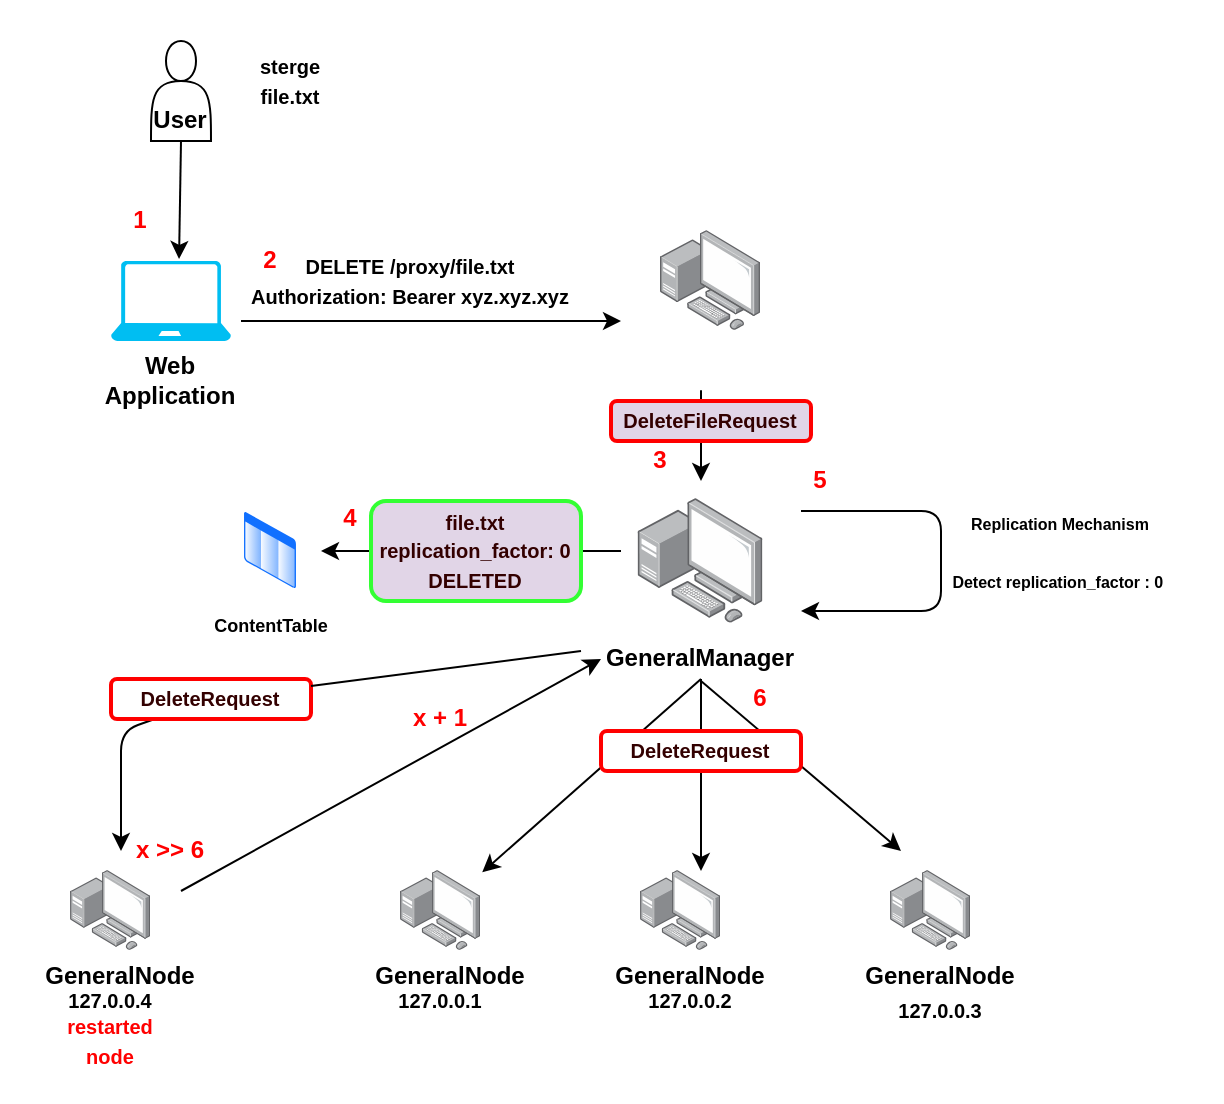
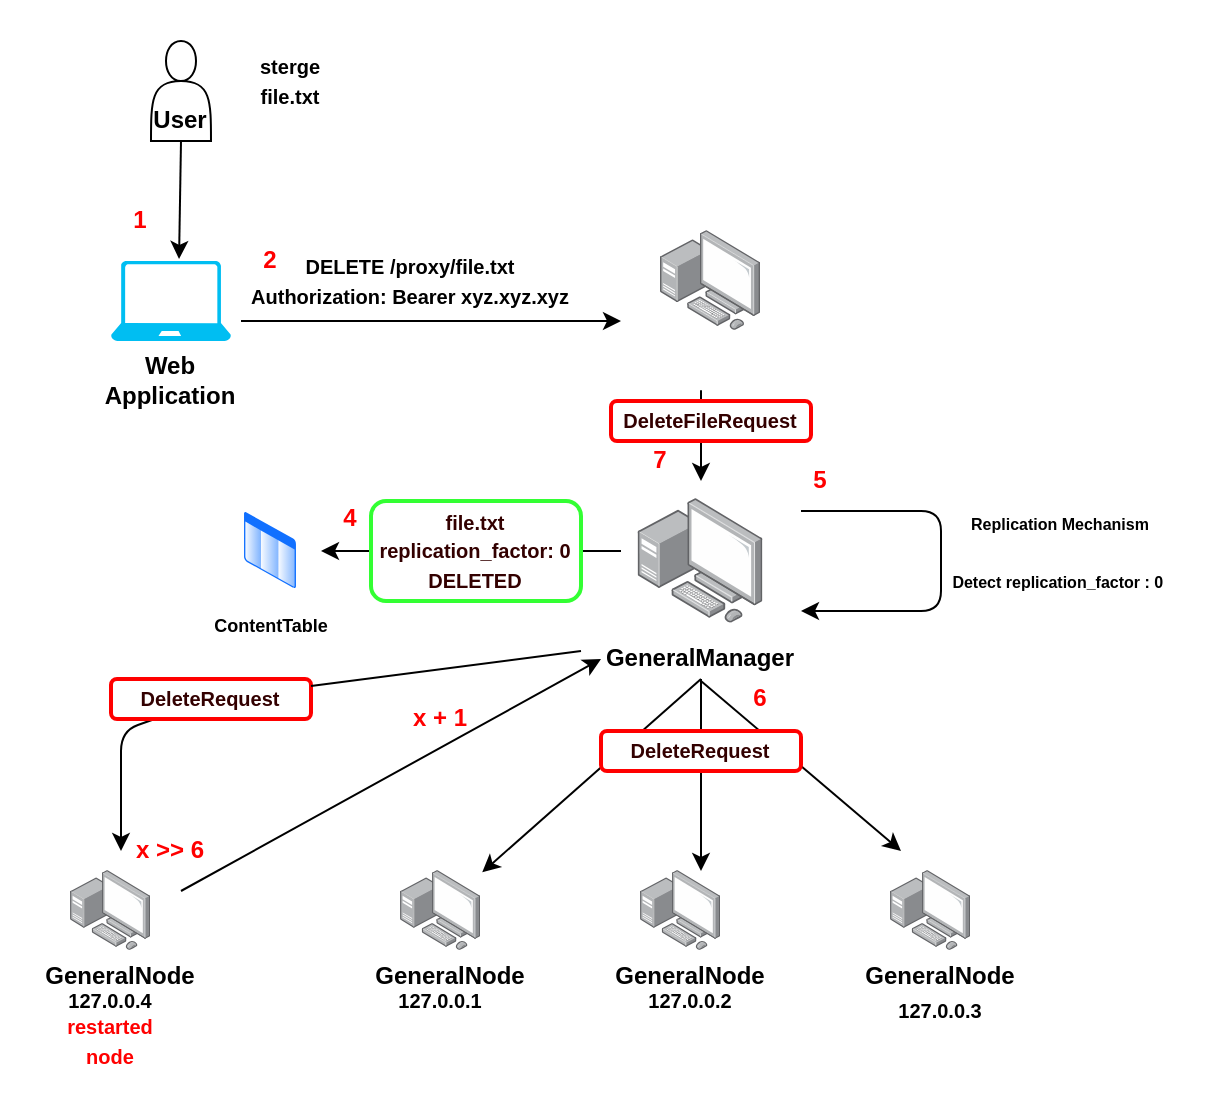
(711, 421) -> (711, 421)
(661, 461) -> (661, 461)
(476, 551) -> (476, 551)
